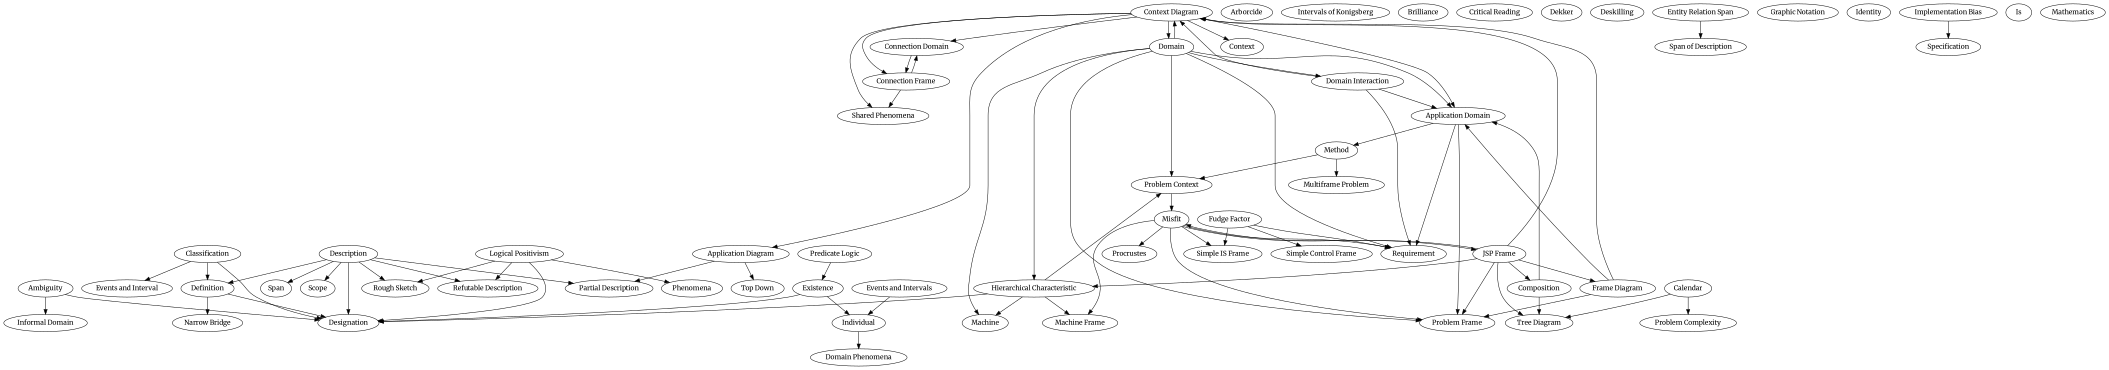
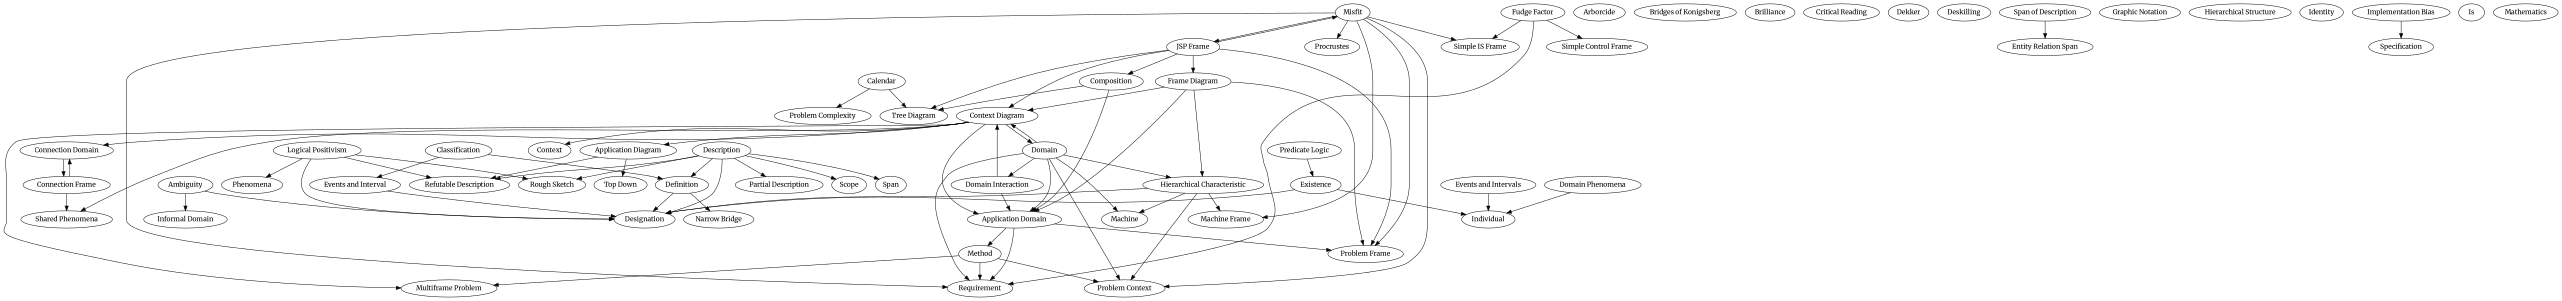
(1335, 12) -> (1685, 12)
none -> (2240, 12)
(976, 19) -> (246, 131)
(1701, 27) -> (2045, 27)
(1398, 161) -> (980, 269)
(1172, 200) -> (1422, 248)
(677, 271) -> (547, 167)
(1123, 276) -> none
(1288, 277) -> (1198, 131)
(259, 298) -> (499, 205)
(859, 338) -> (1541, 202)
